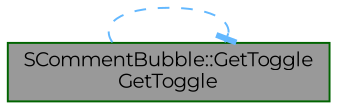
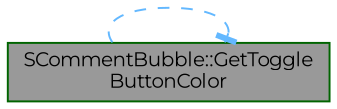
(169, 72) -> (169, 72)
